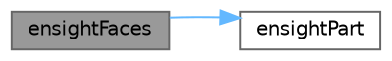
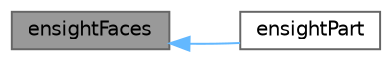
(195, 17) -> (215, 44)
